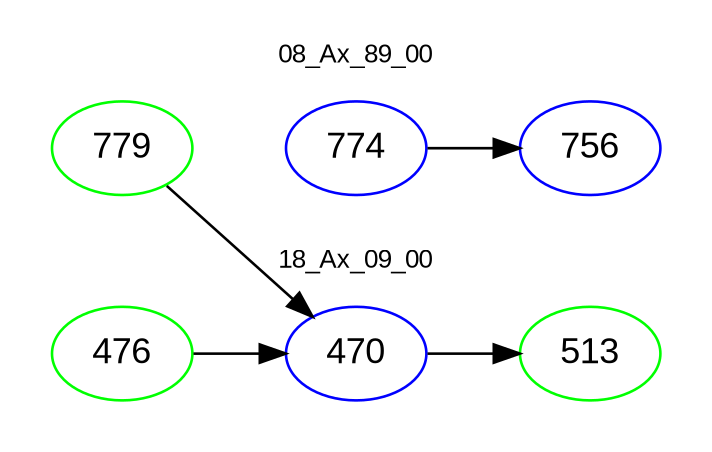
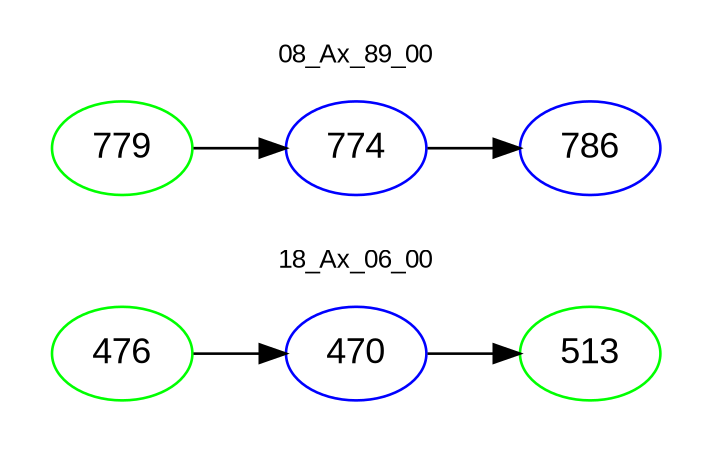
(590, 148) -> (590, 148)
(243, 254) -> (226, 148)
(356, 261) -> (356, 261)
